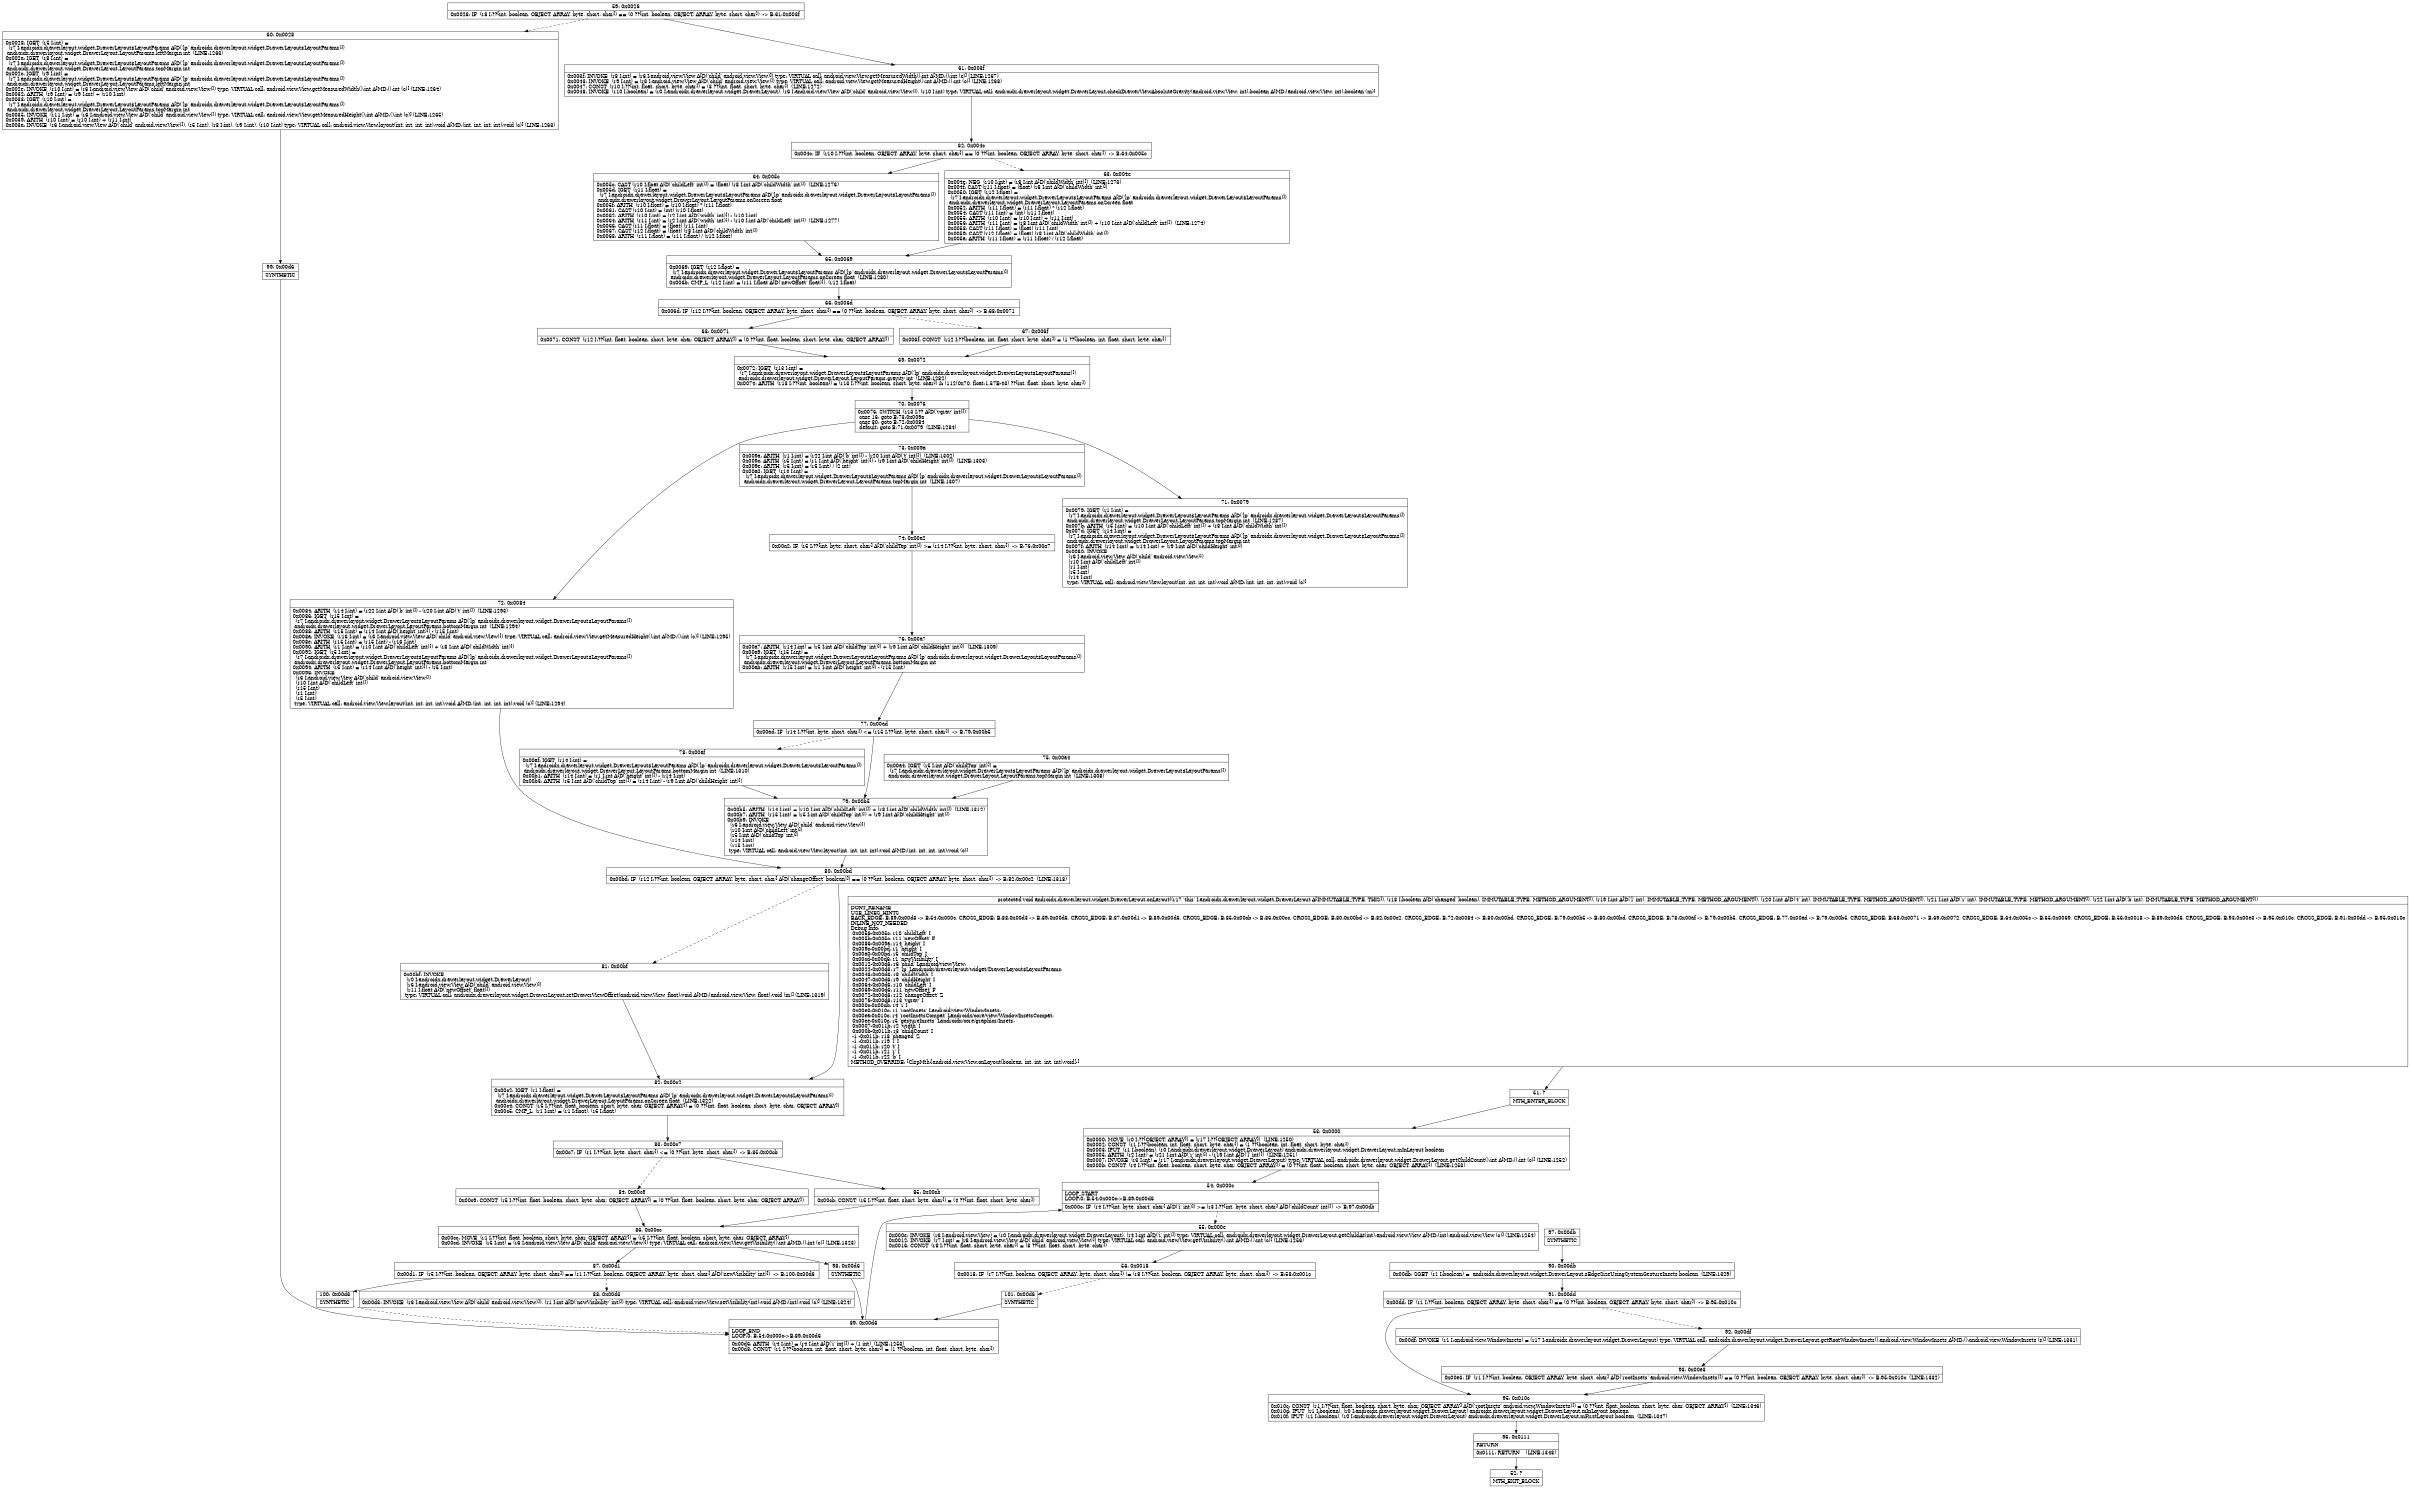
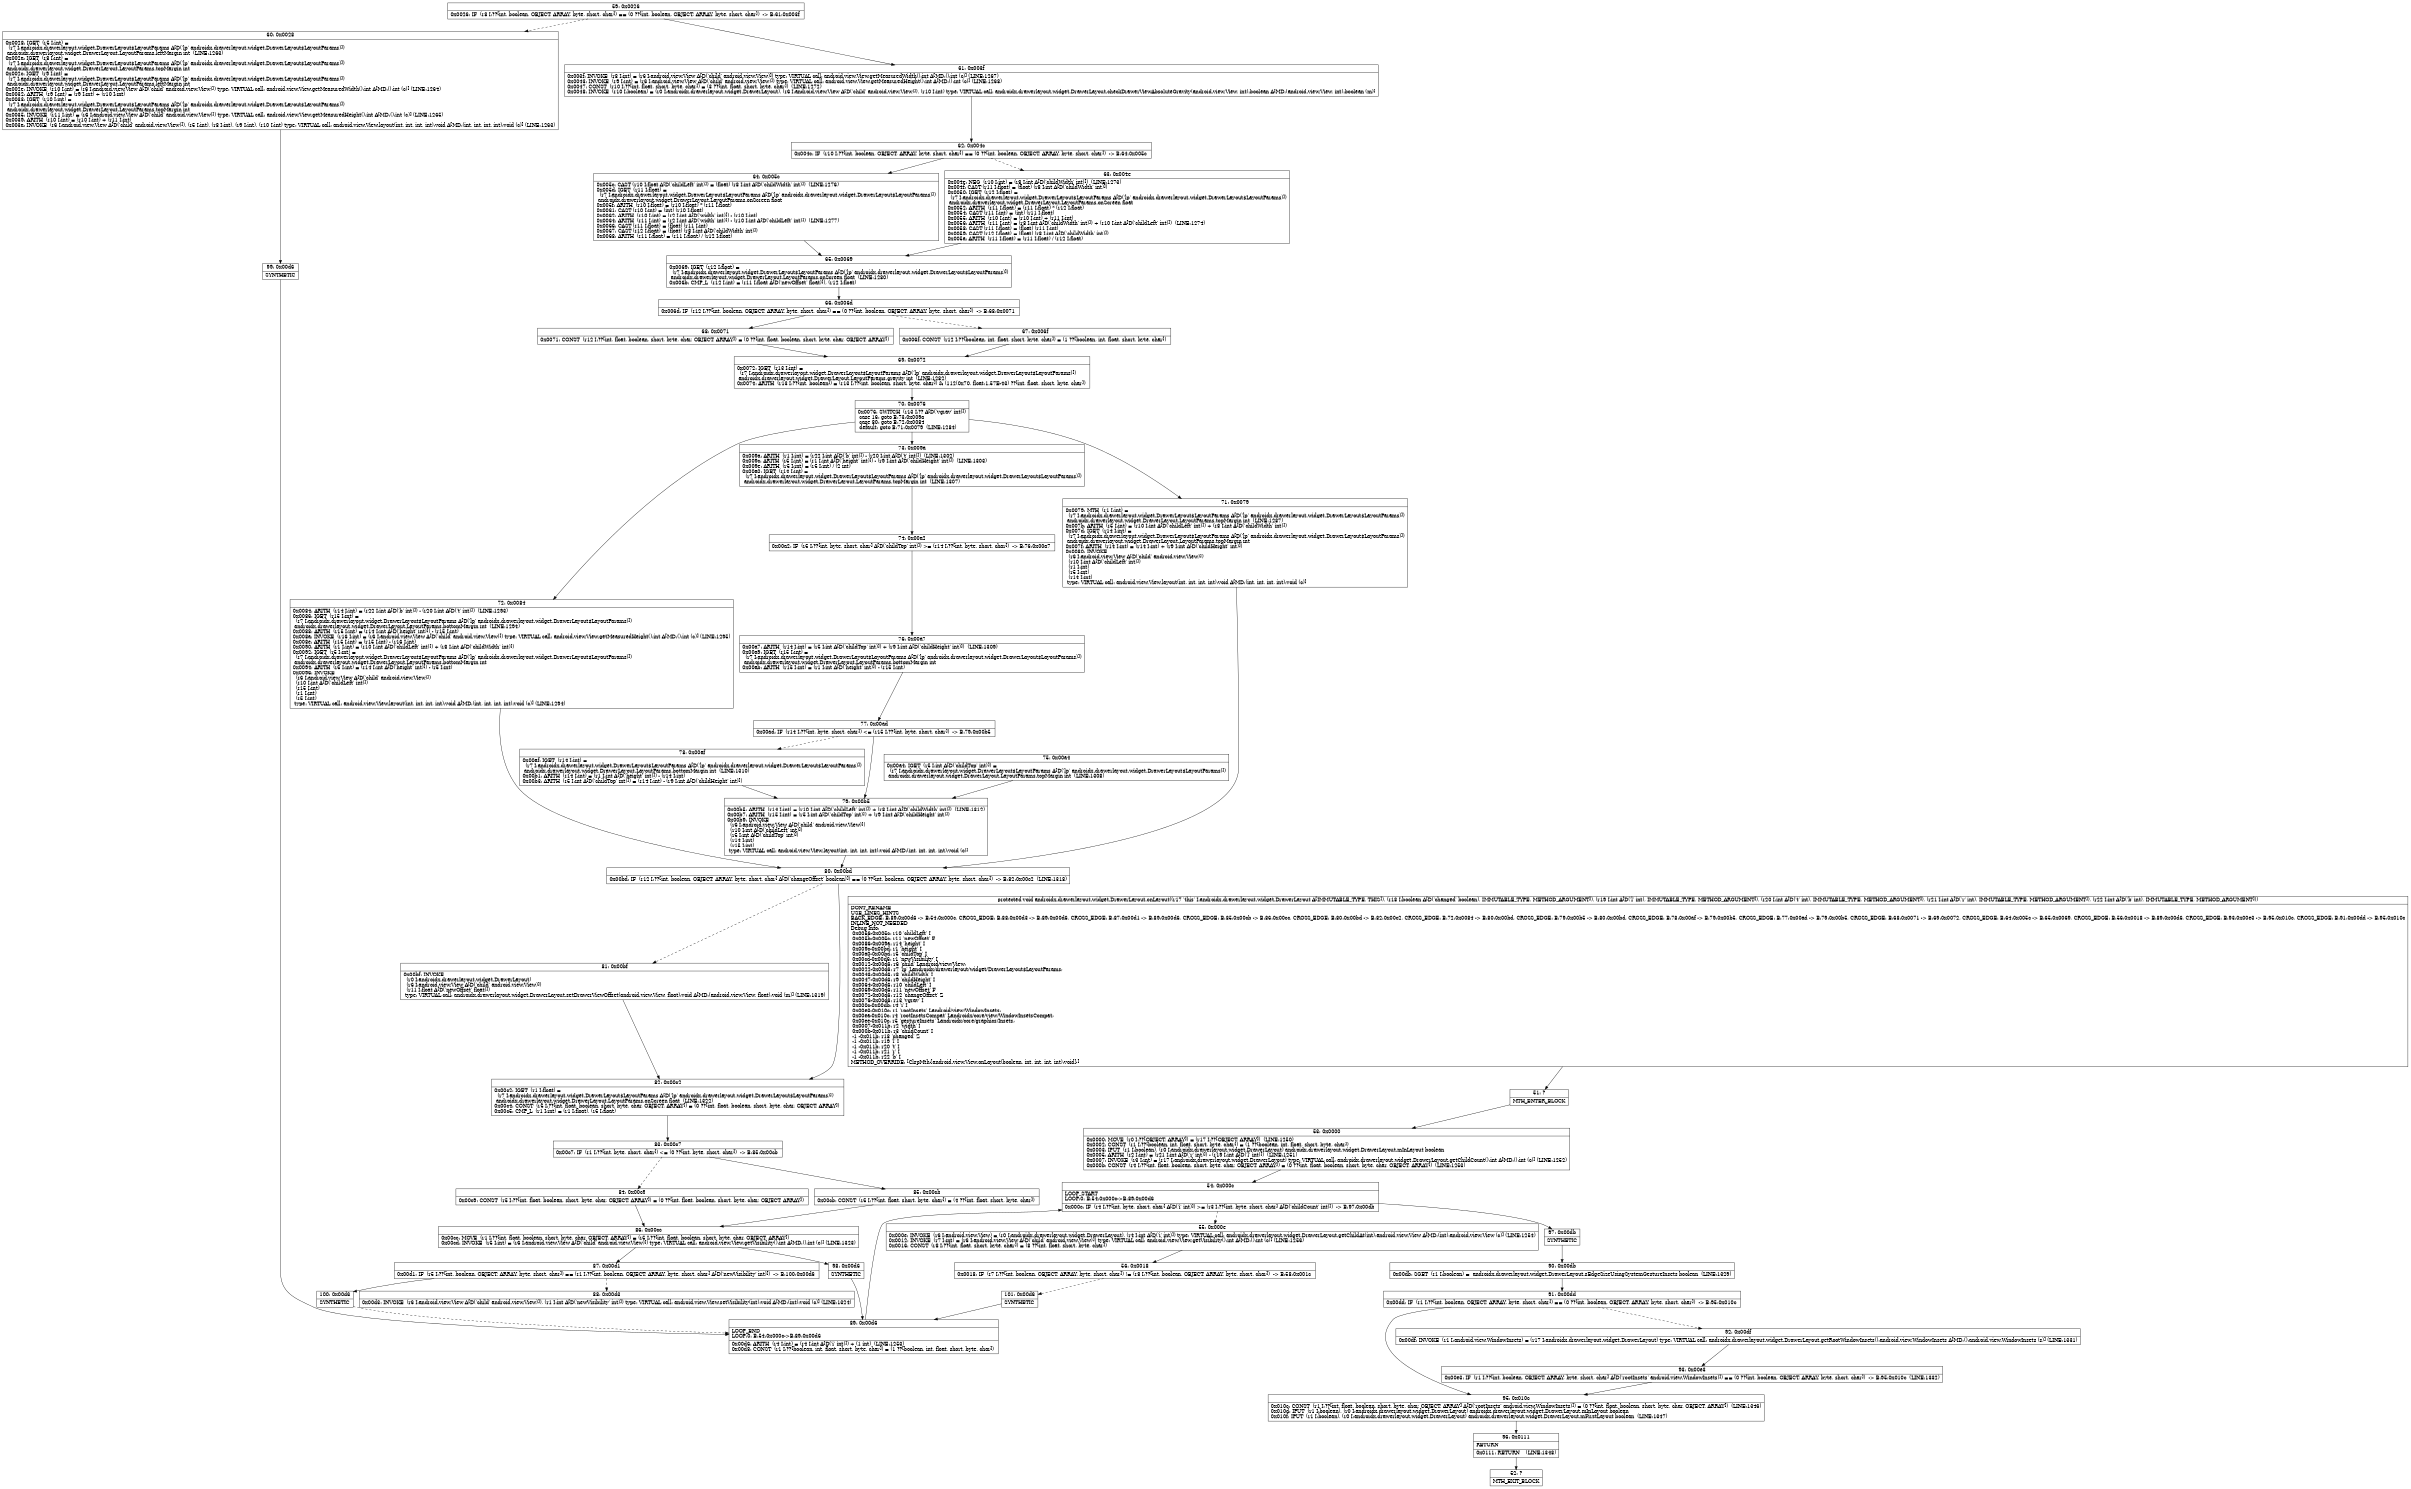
none -> (912, 437)
(1098, 511) -> (1098, 511)
none -> (1192, 816)
none -> (1465, 1211)
